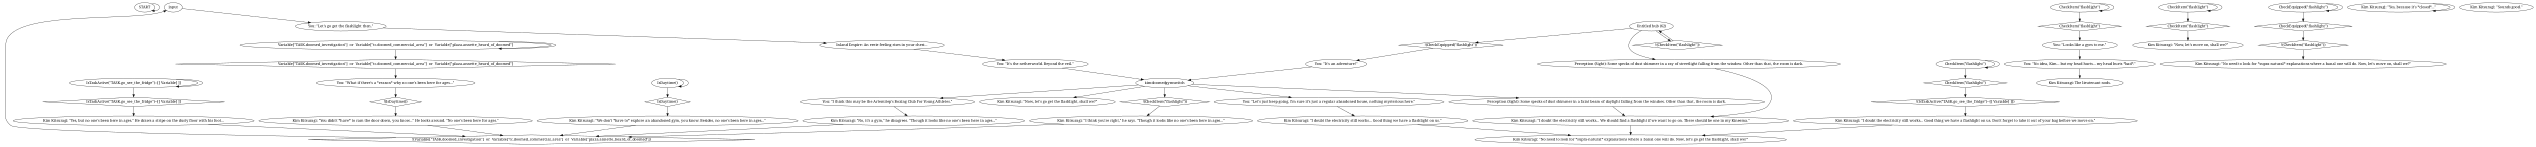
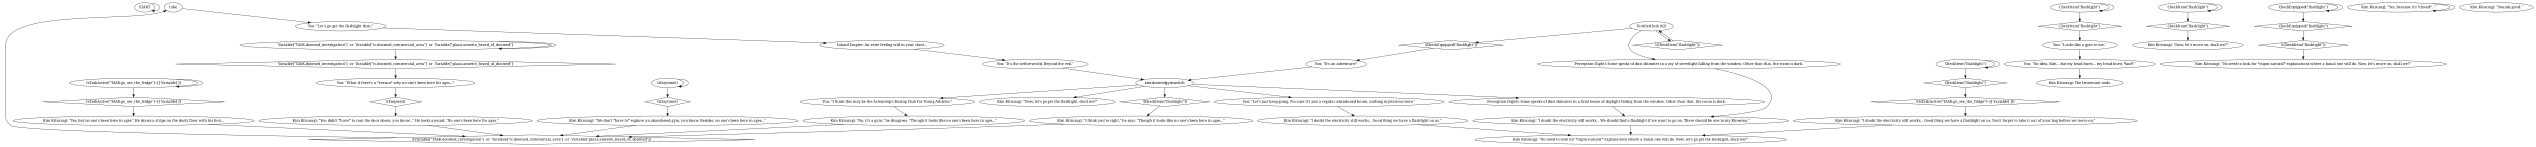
(173, 7) -> (173, 7)
(882, 45) -> (882, 45)
(396, 102) -> (396, 102)
